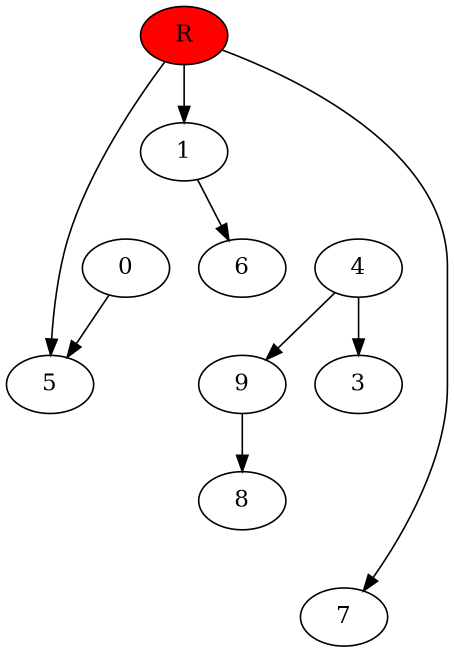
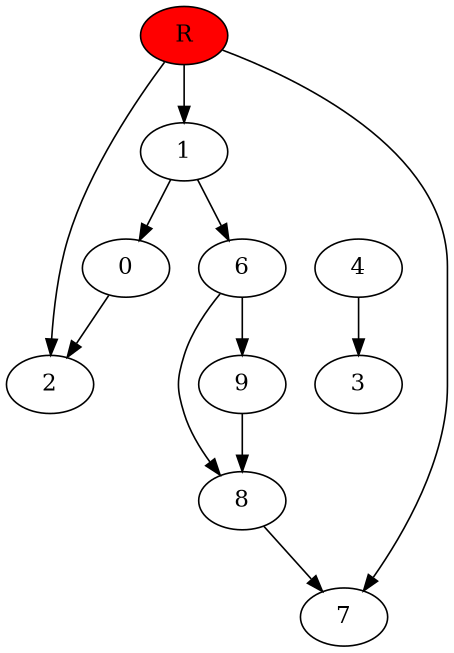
none -> (159, 203)
(306, 320) -> (242, 318)
none -> (179, 376)
(50, 384) -> (50, 384)
none -> (288, 553)
